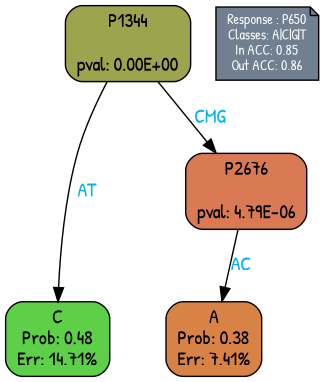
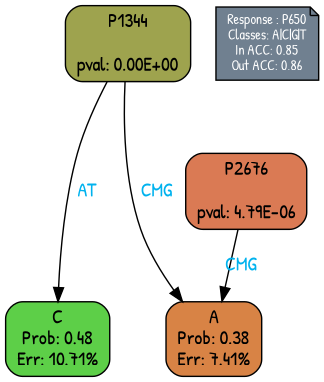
(183, 112) -> (131, 191)
(241, 265) -> (241, 265)
(58, 339) -> (58, 339)
